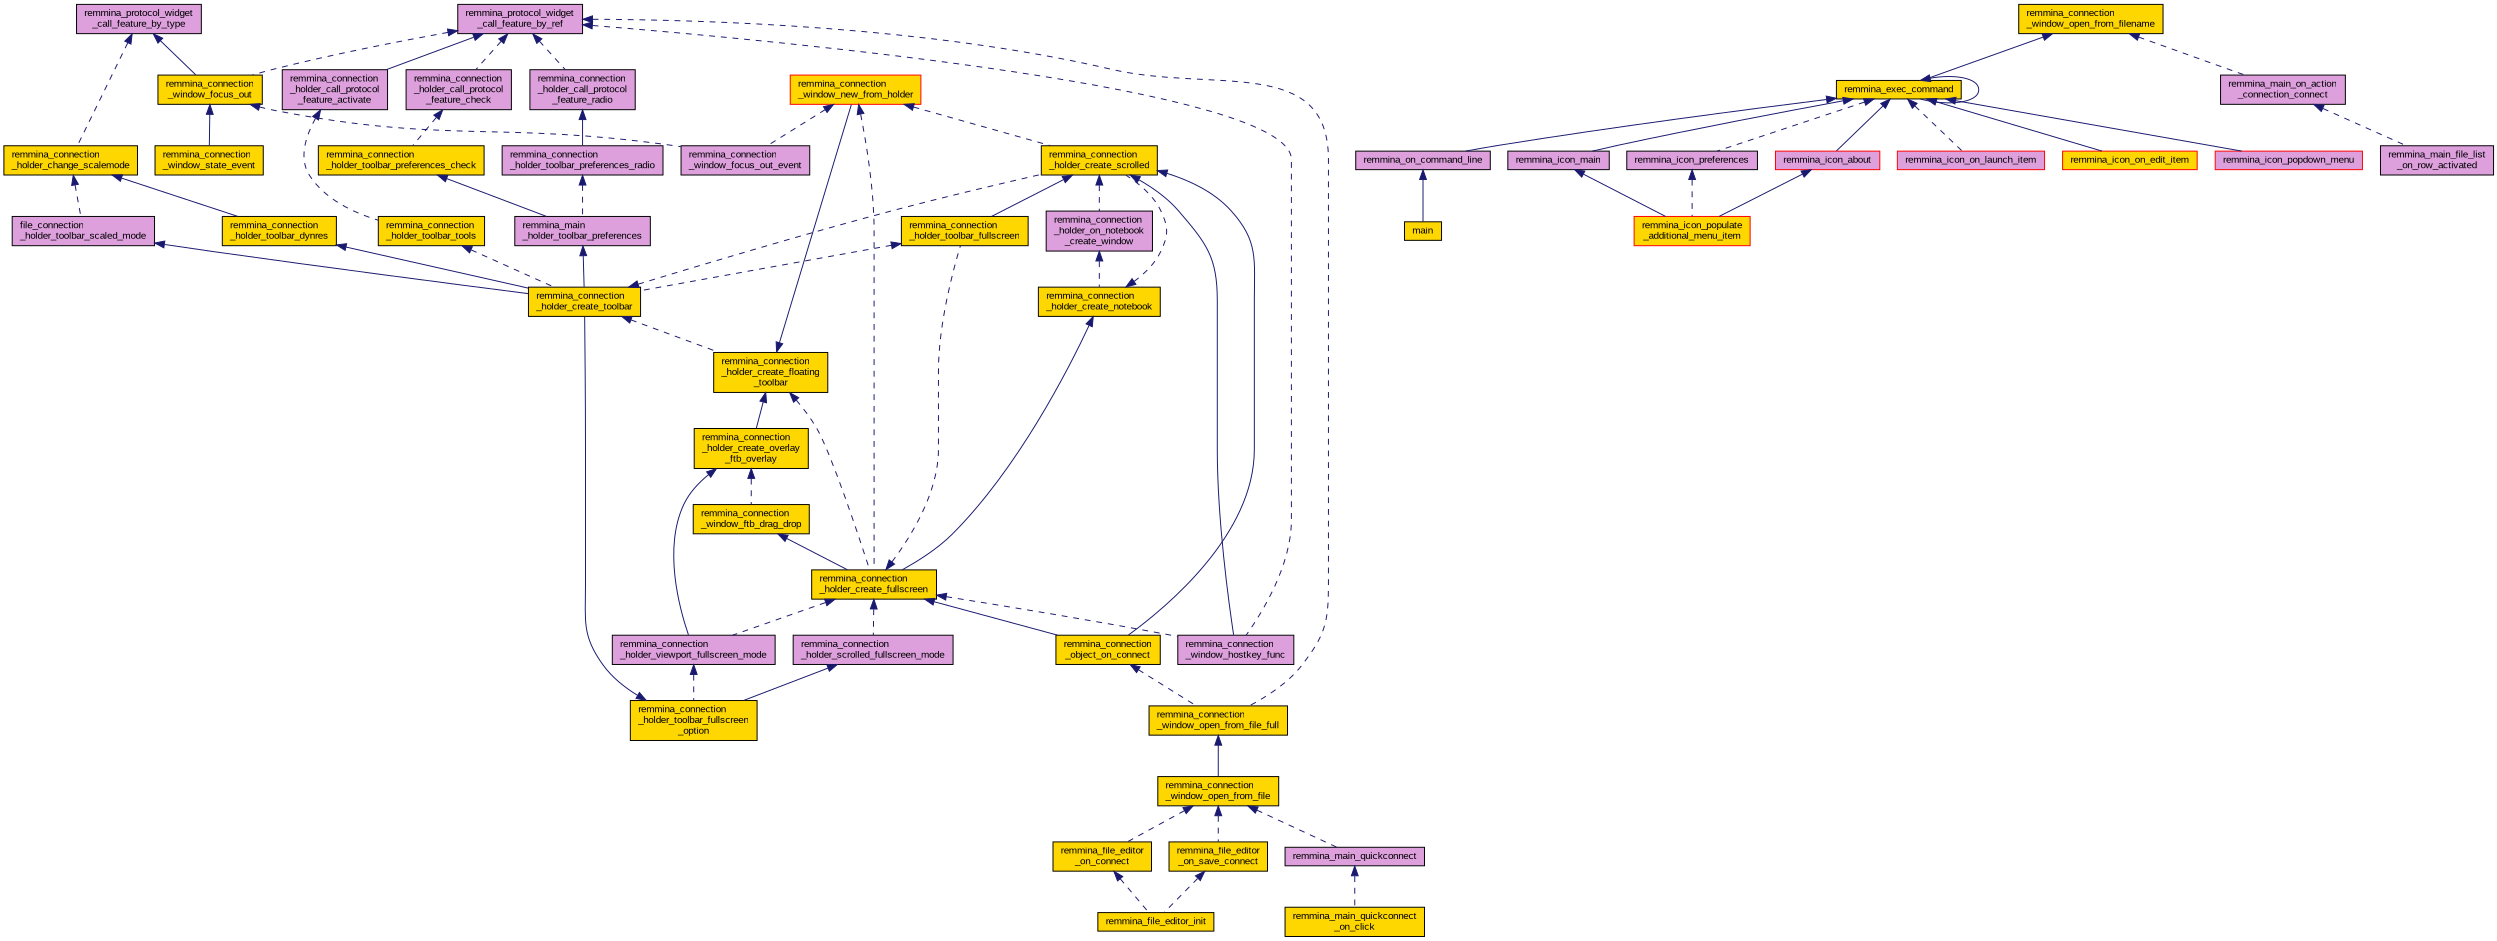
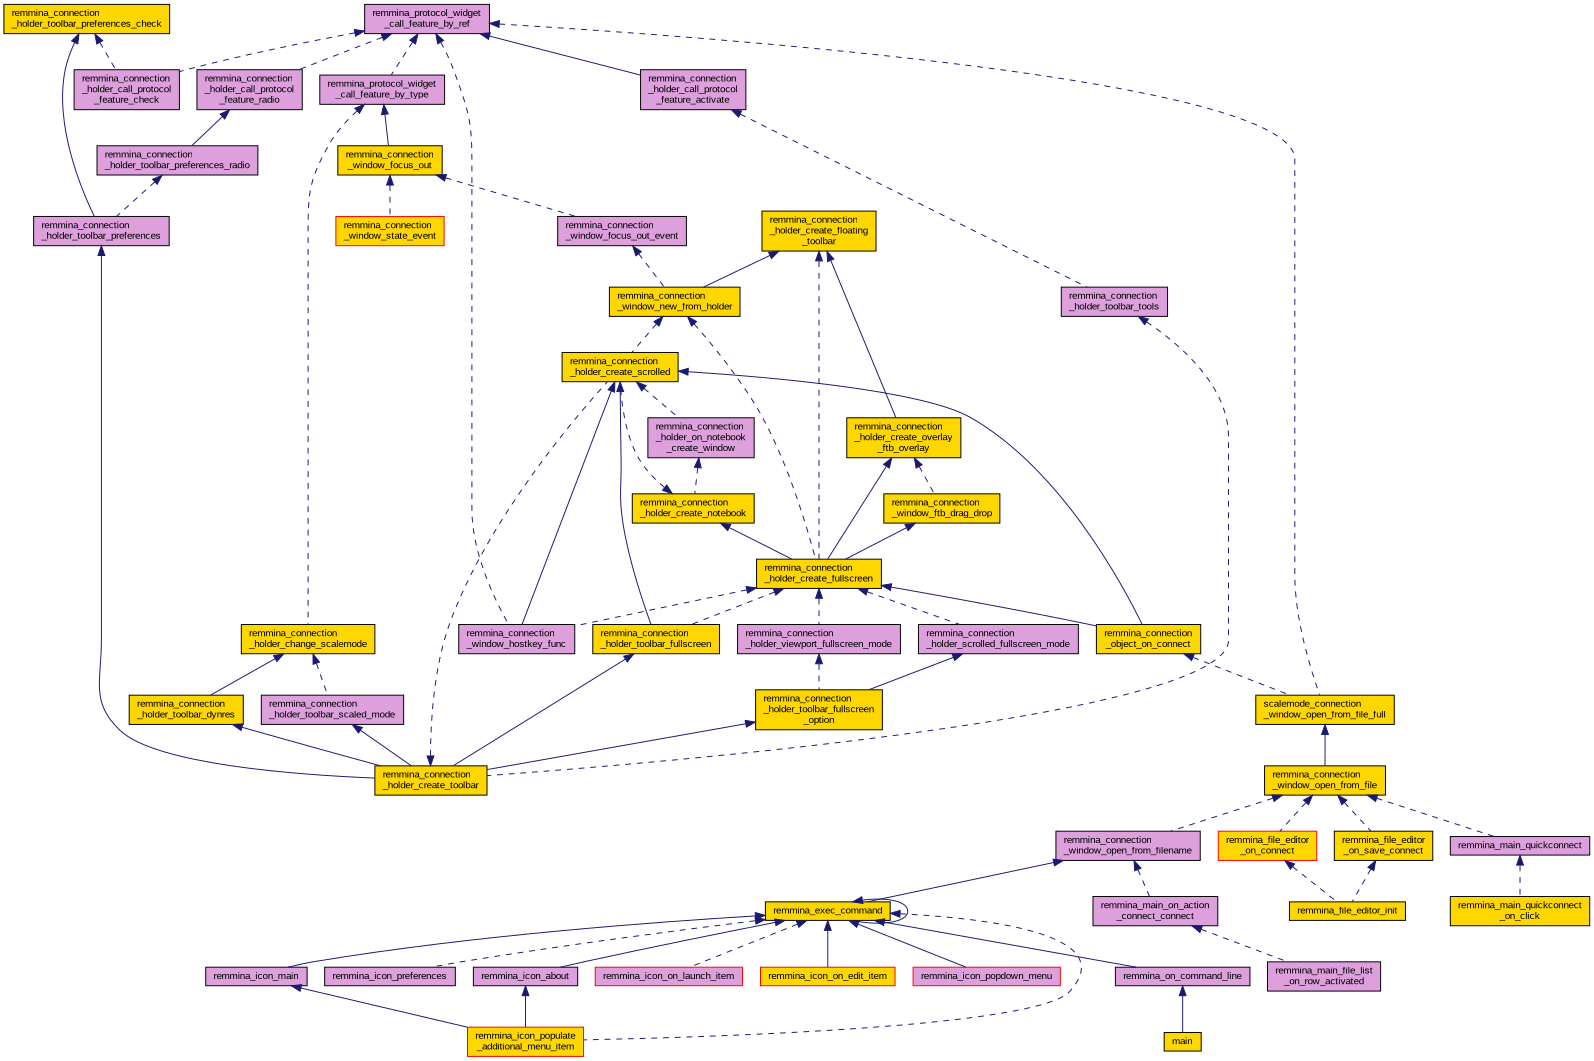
(2091, 19) -> (1128, 846)
(350, 52) -> (402, 59)
(856, 90) -> (675, 302)
(2283, 90) -> (1155, 911)
(796, 128) -> (651, 270)
(210, 130) -> (390, 201)
(421, 136) -> (108, 56)
(209, 160) -> (390, 231)
(1828, 160) -> (526, 976)
(1692, 198) -> (941, 1021)
(83, 231) -> (332, 710)
(431, 231) -> (1114, 302)
(583, 231) -> (101, 231)
(766, 268) -> (539, 712)
(675, 336) -> none
(674, 550) -> (857, 513)
(1218, 721) -> (1325, 710)
none -> (1222, 815)
(1102, 857) -> (1268, 846)
